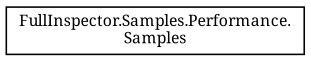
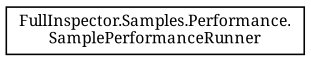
(155, 31) -> (155, 31)
